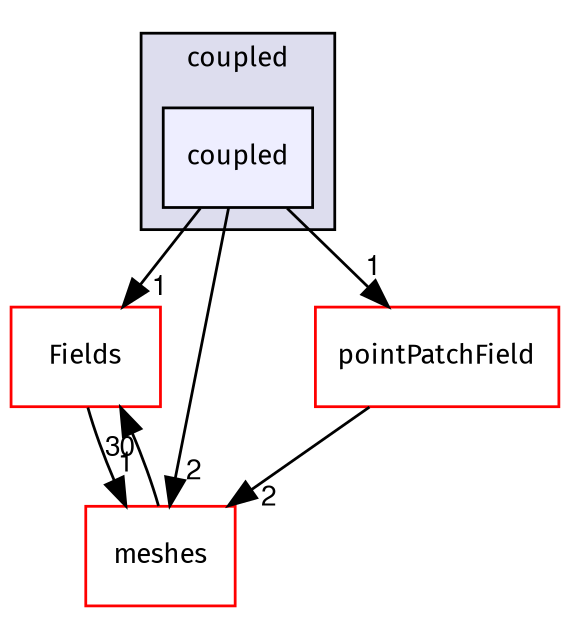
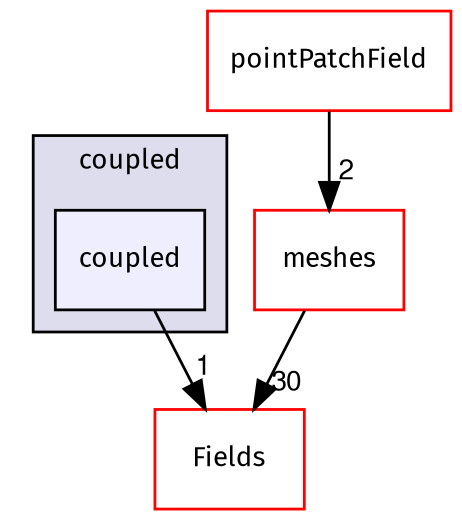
(328, 248) -> none
(202, 343) -> none
(100, 445) -> none
